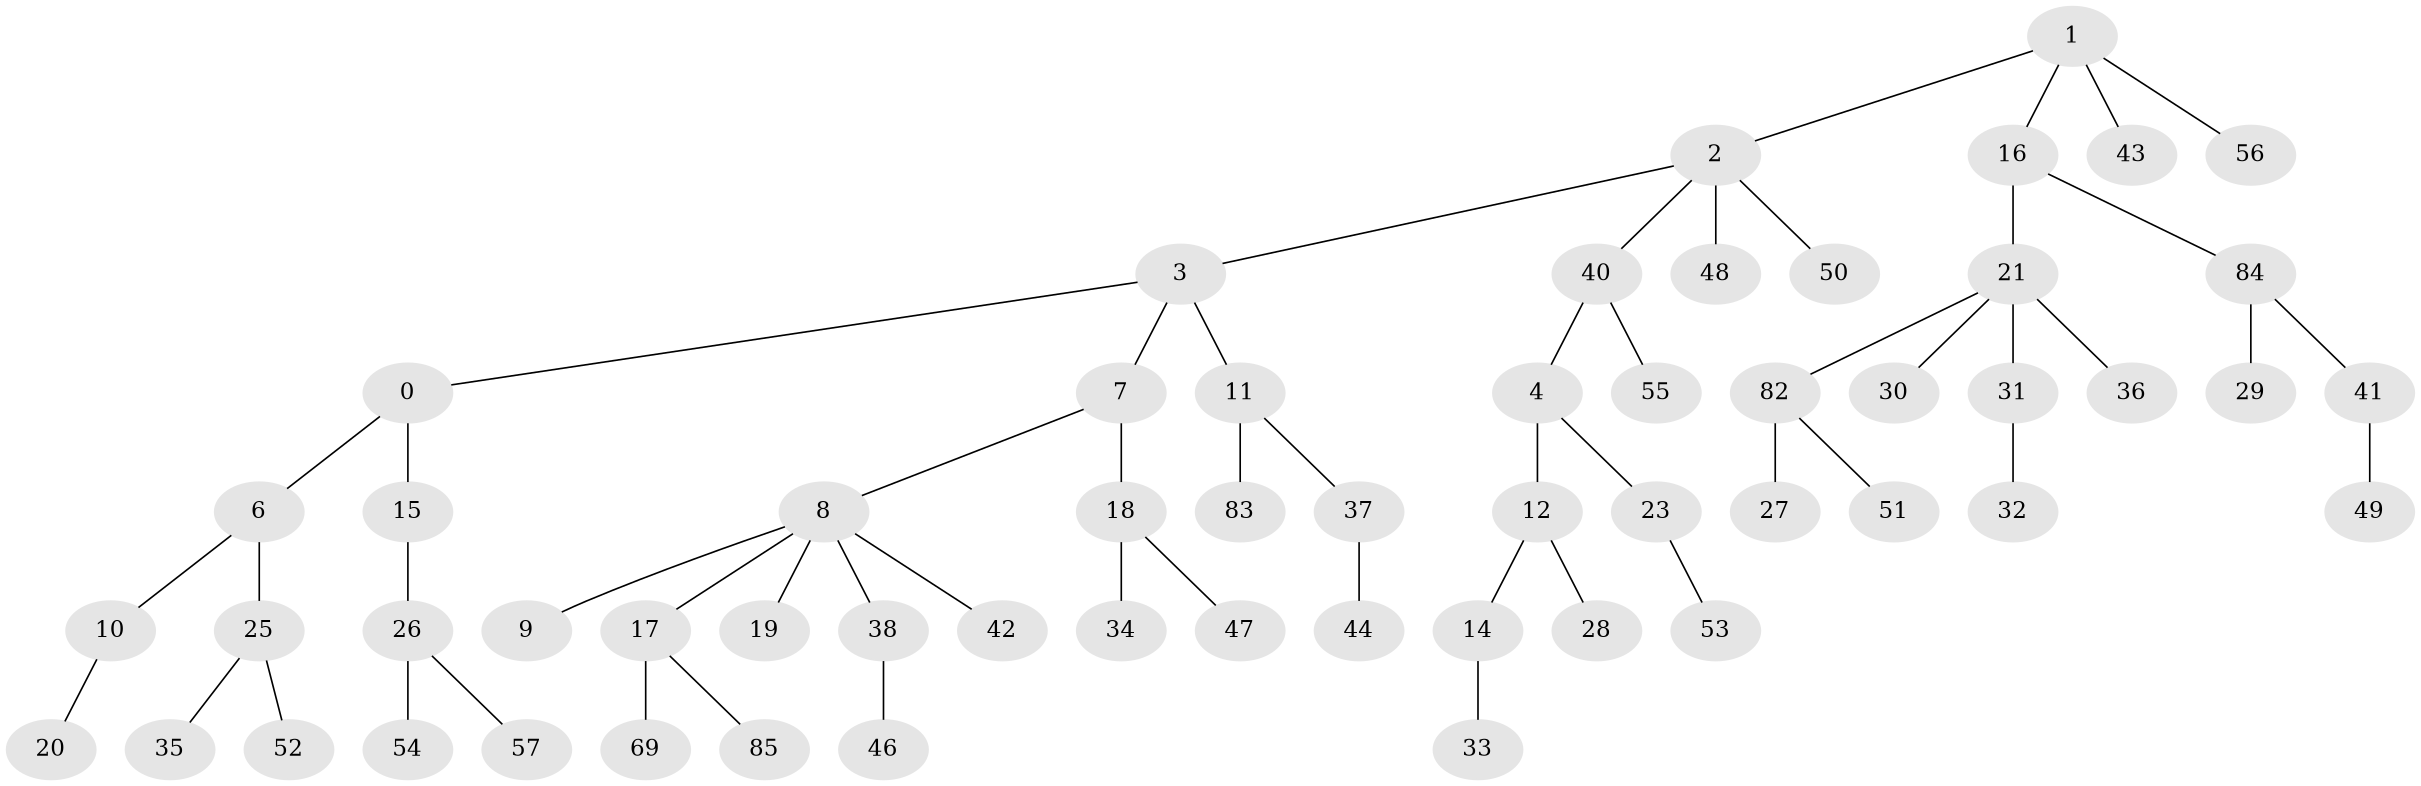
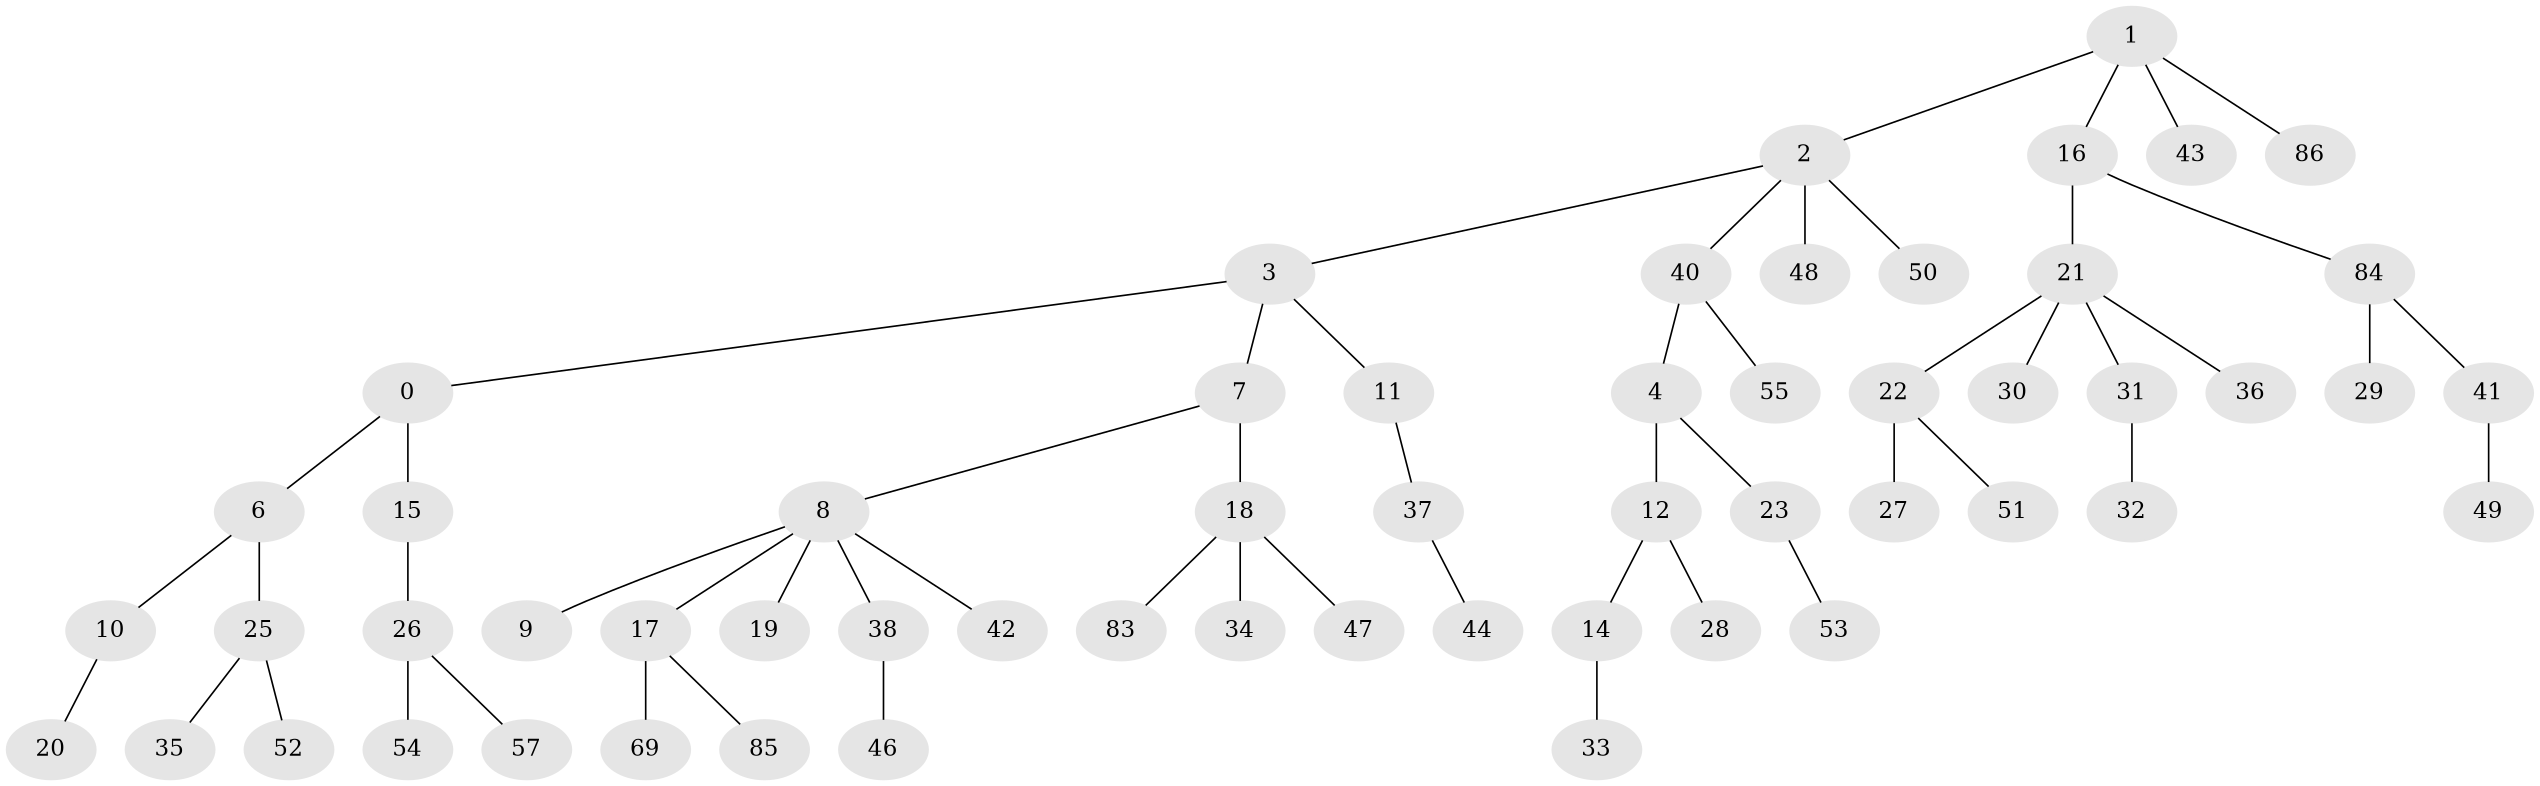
(2251, 155) -> (2310, 155)
(1775, 393) -> (1894, 393)
(1240, 453) -> (1181, 571)
